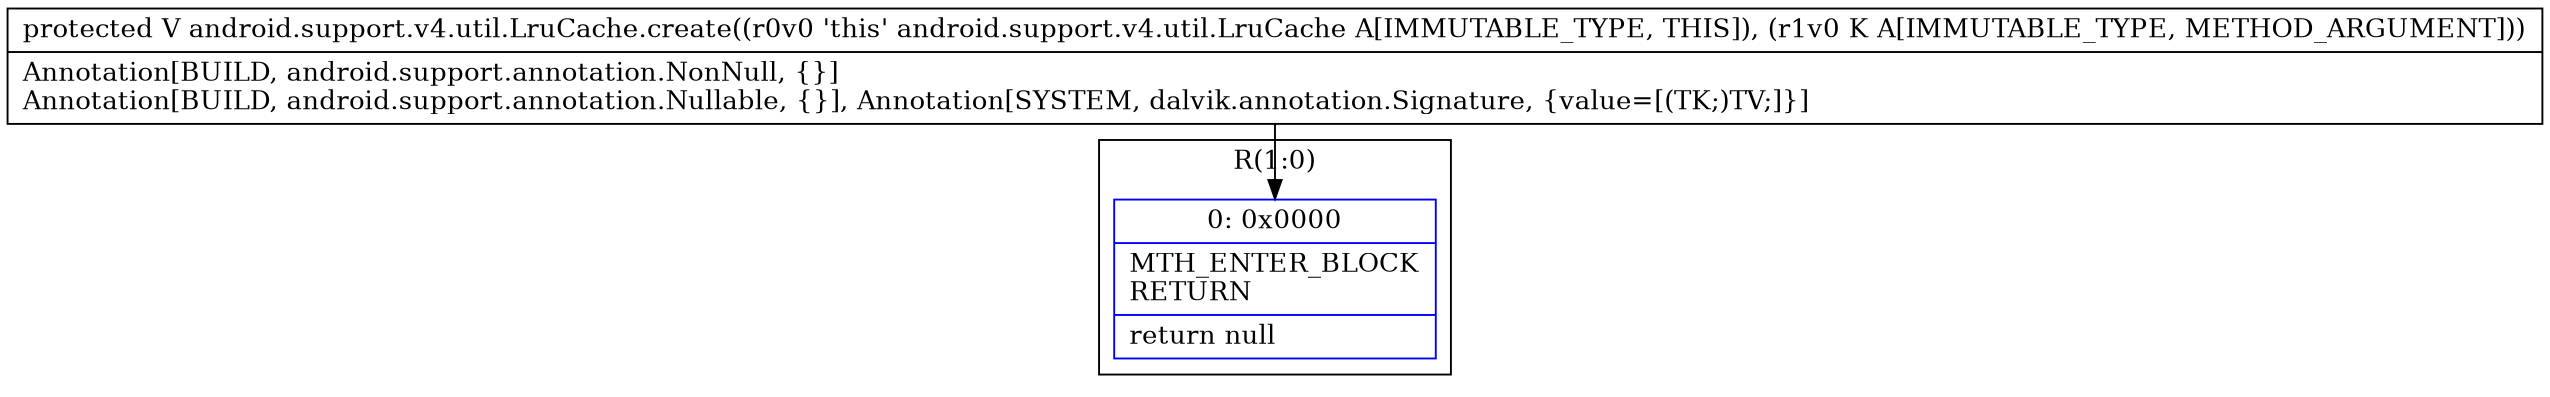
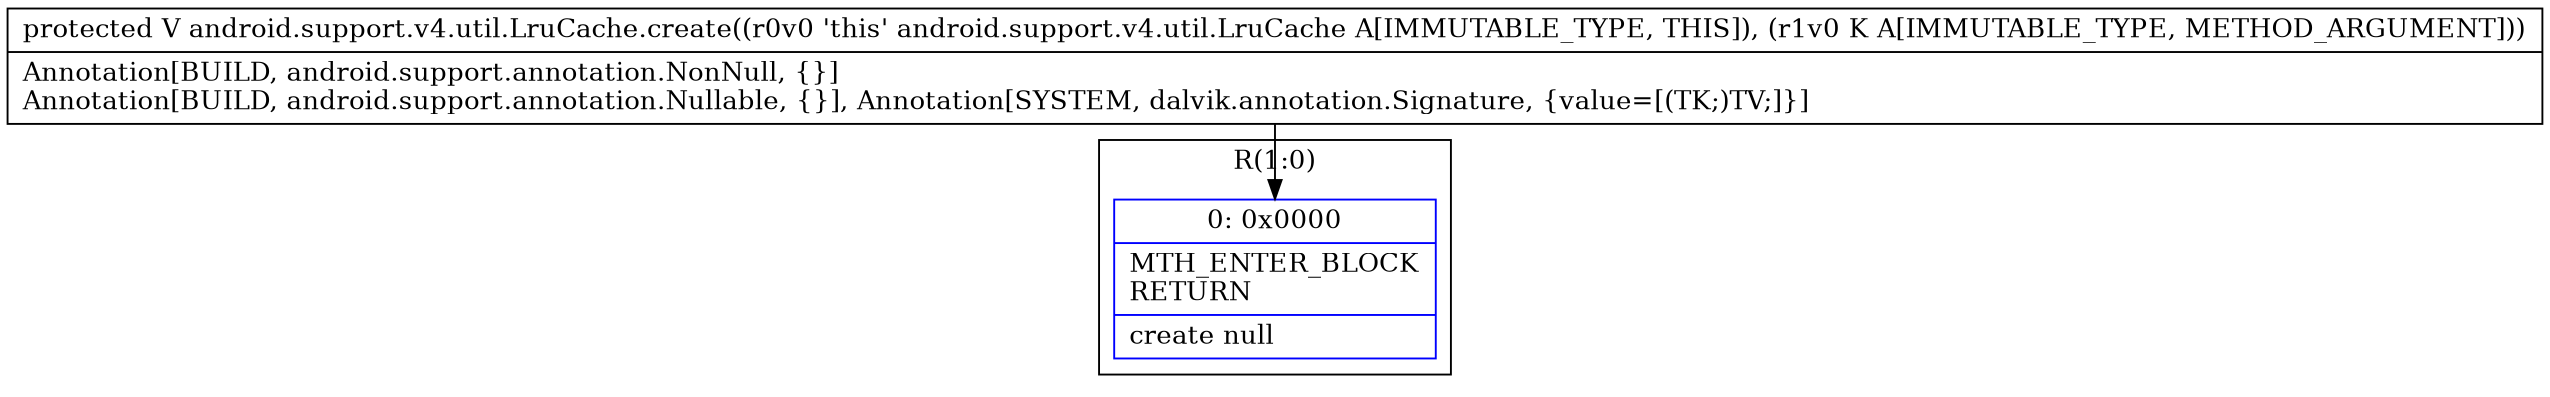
(1203, 336) -> (1202, 336)
